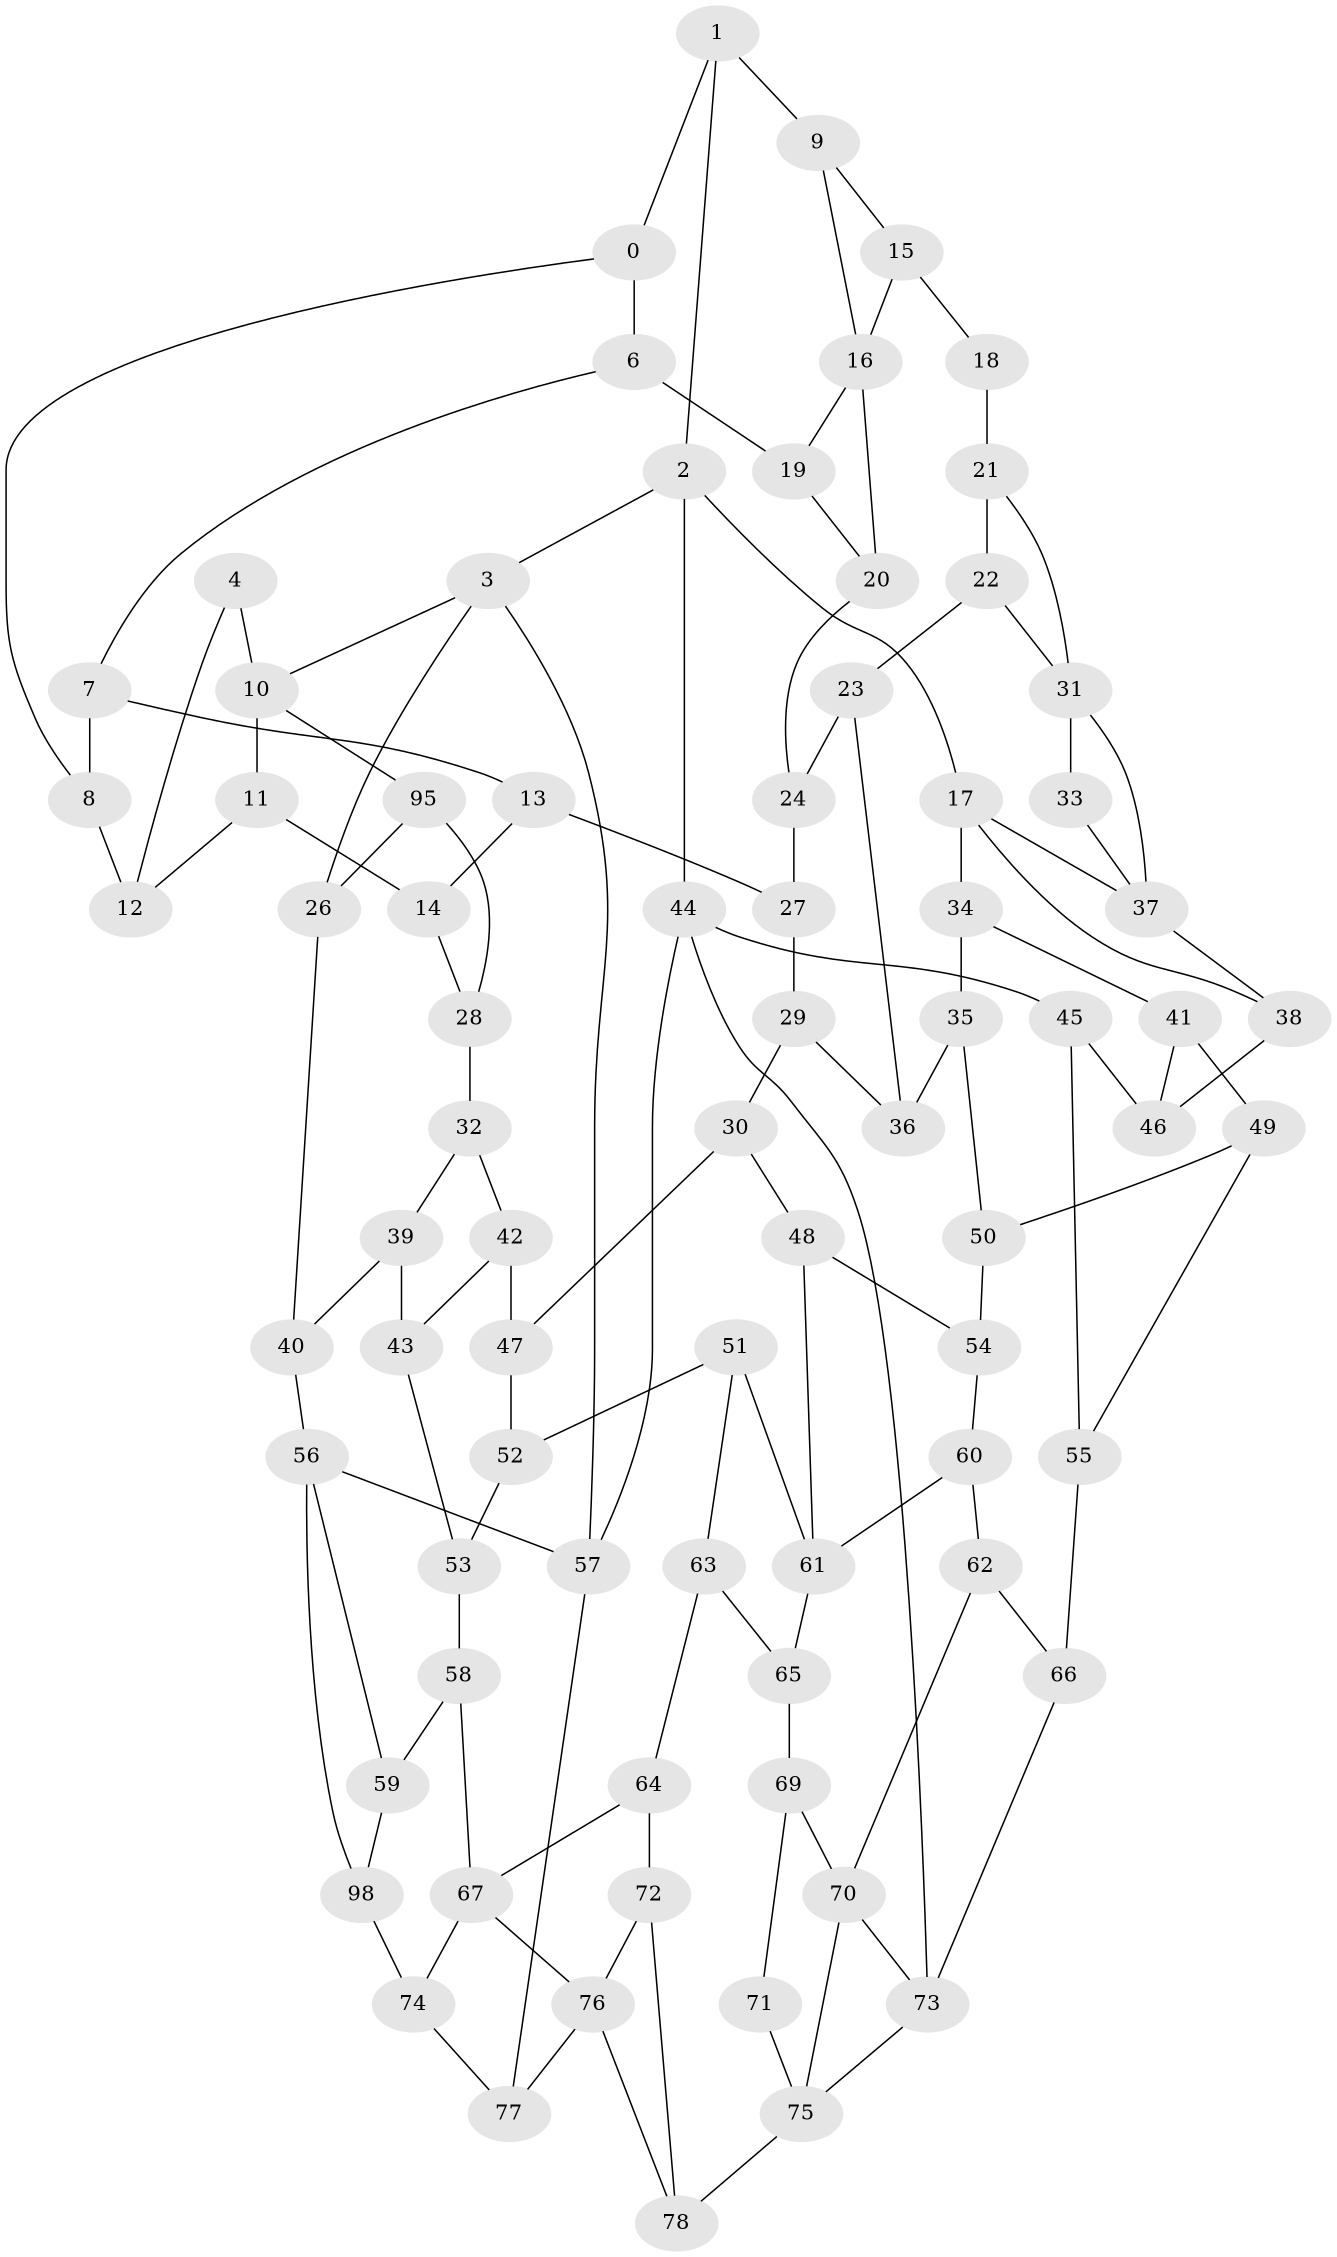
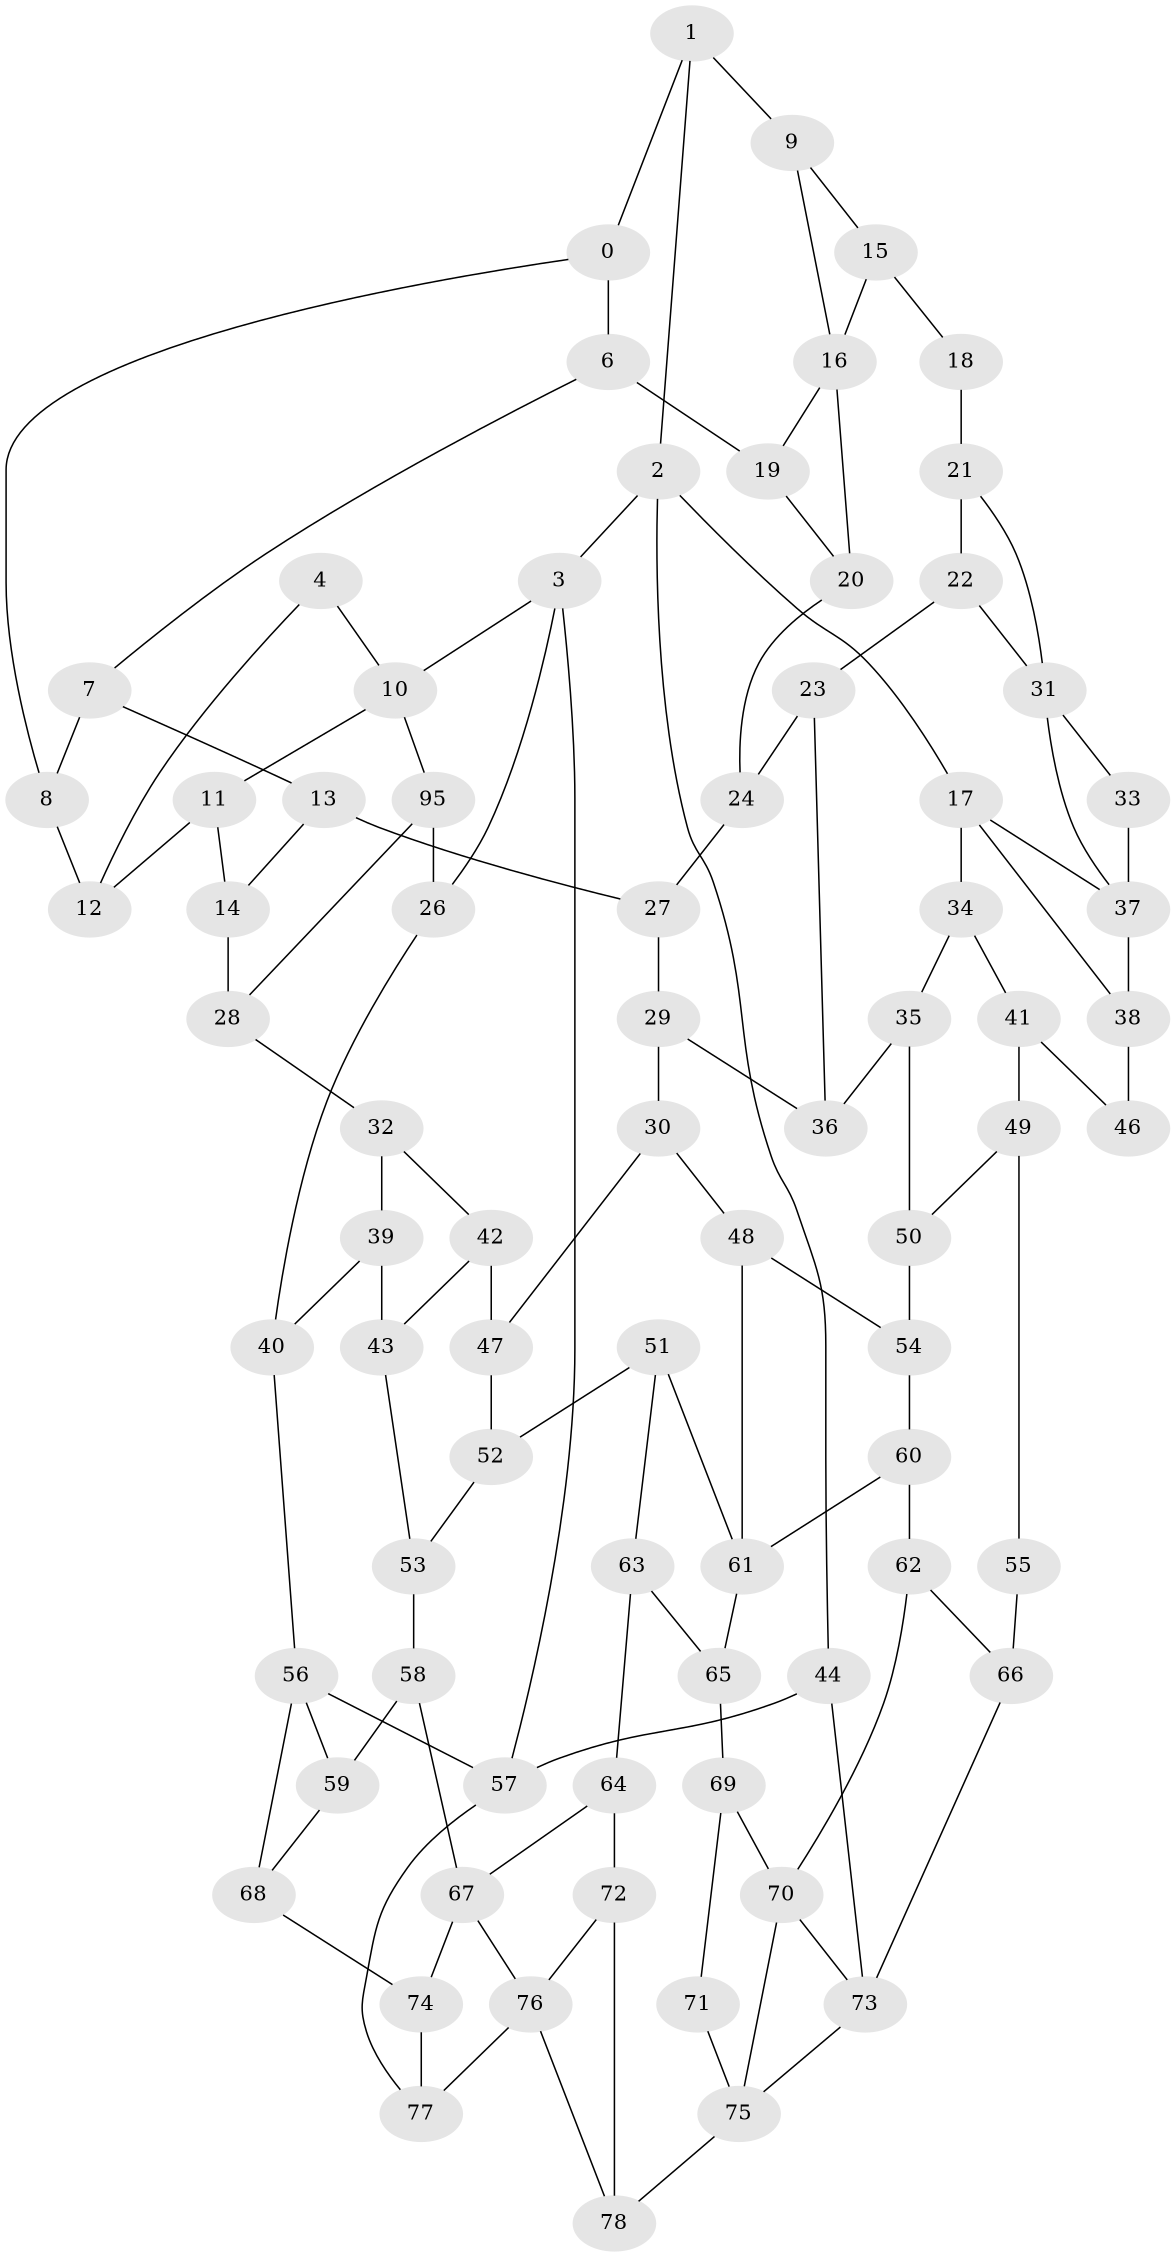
(1071, 1019) -> none
(362, 1895) -> (254, 1895)
